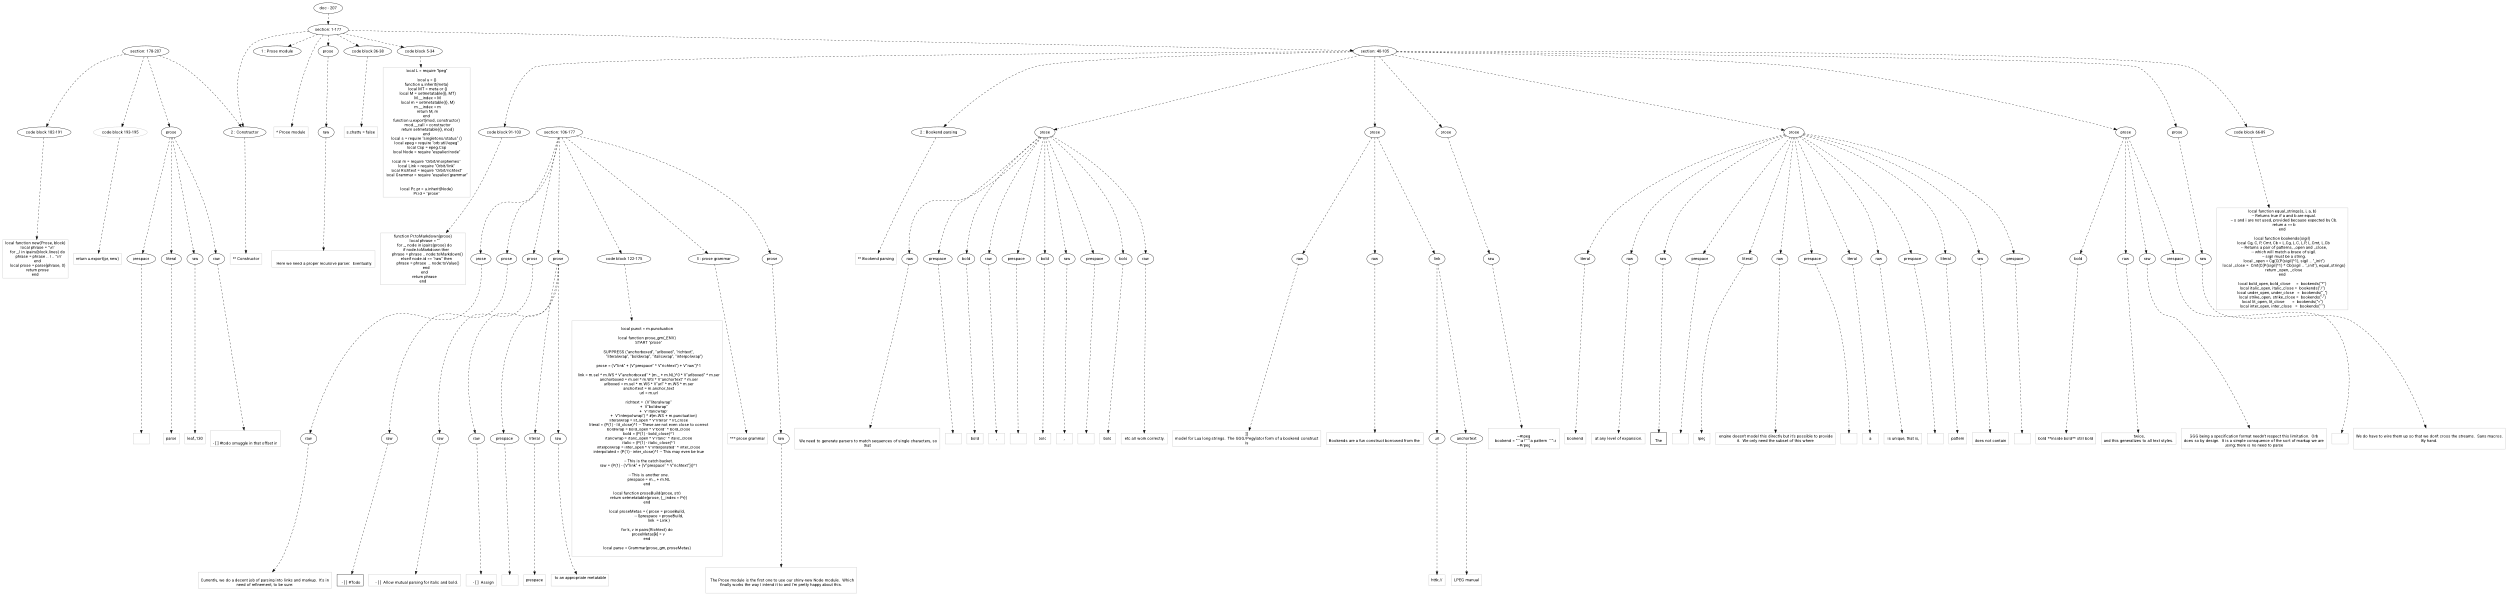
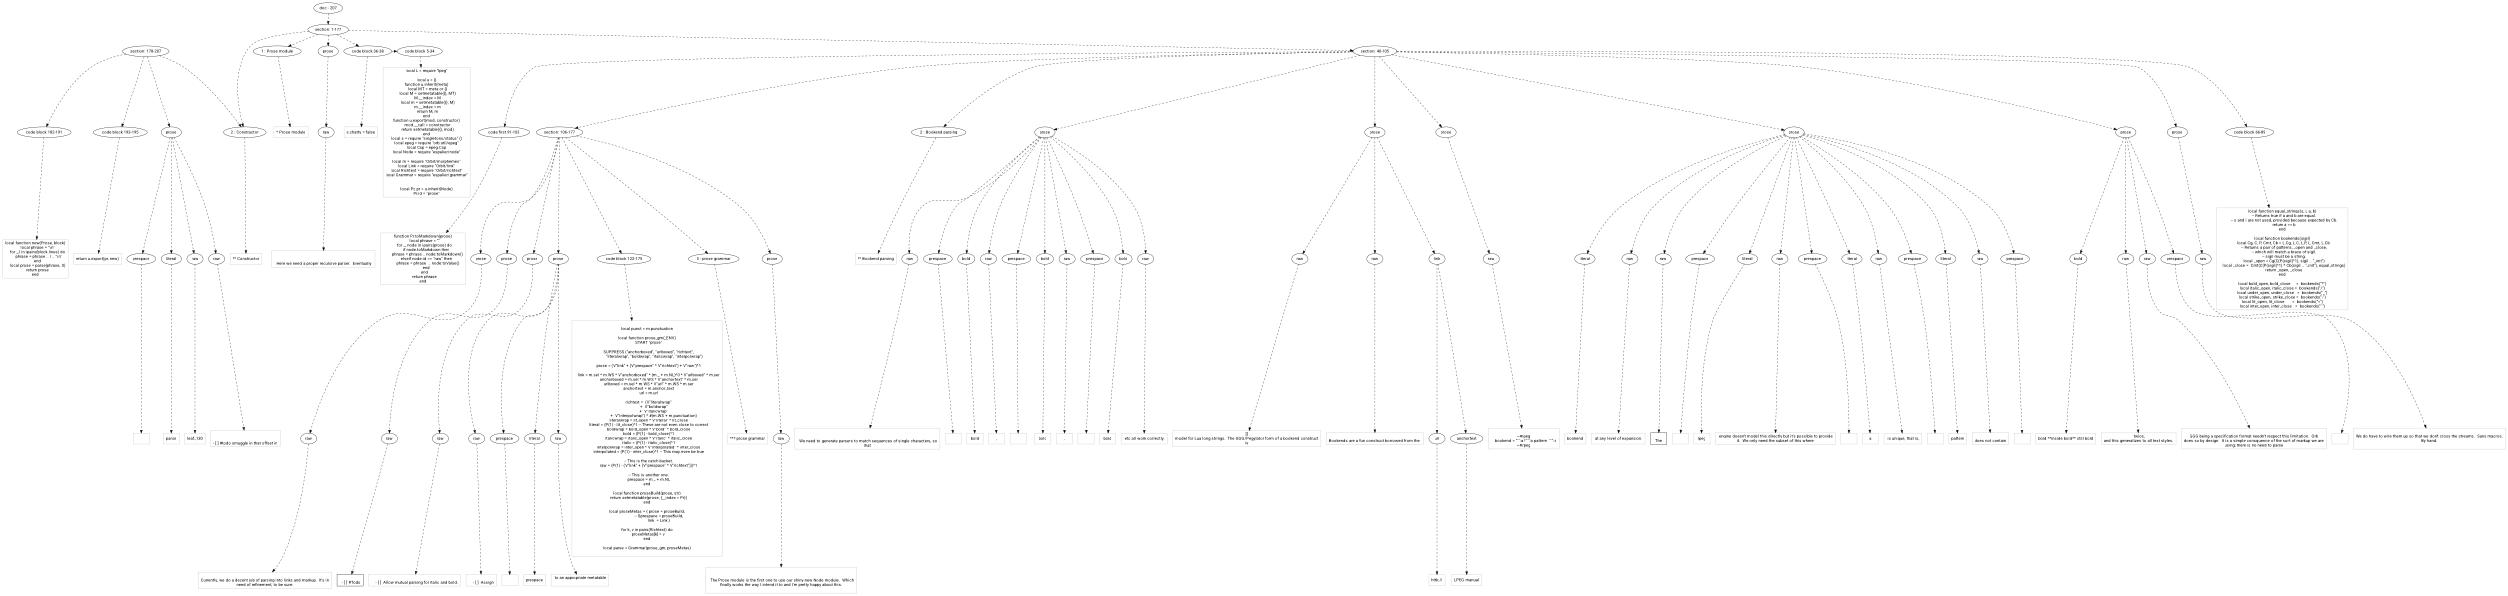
(372, 40) -> (393, 51)
none -> (963, 63)
(303, 78) -> (284, 90)
(120, 132) -> (120, 132)
(504, 132) -> (504, 132)
